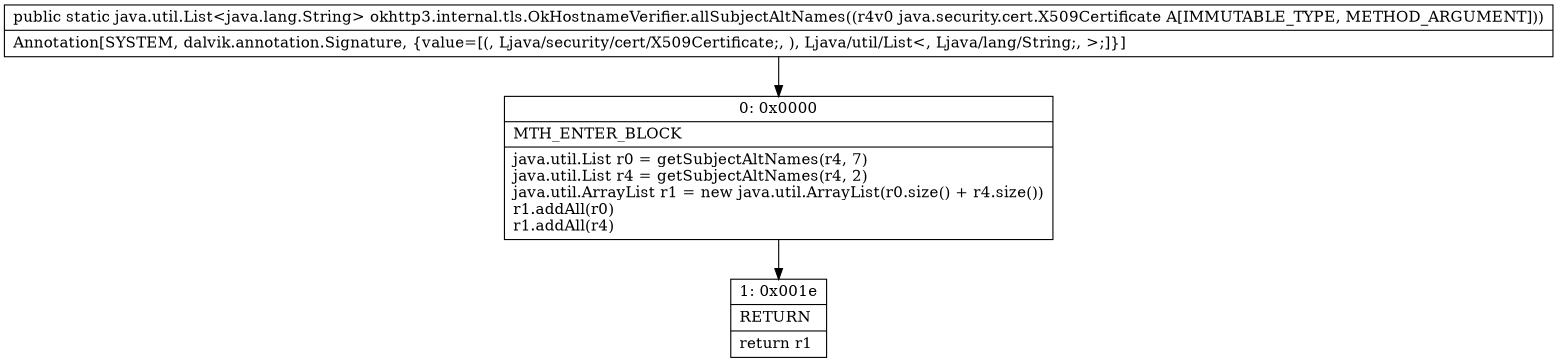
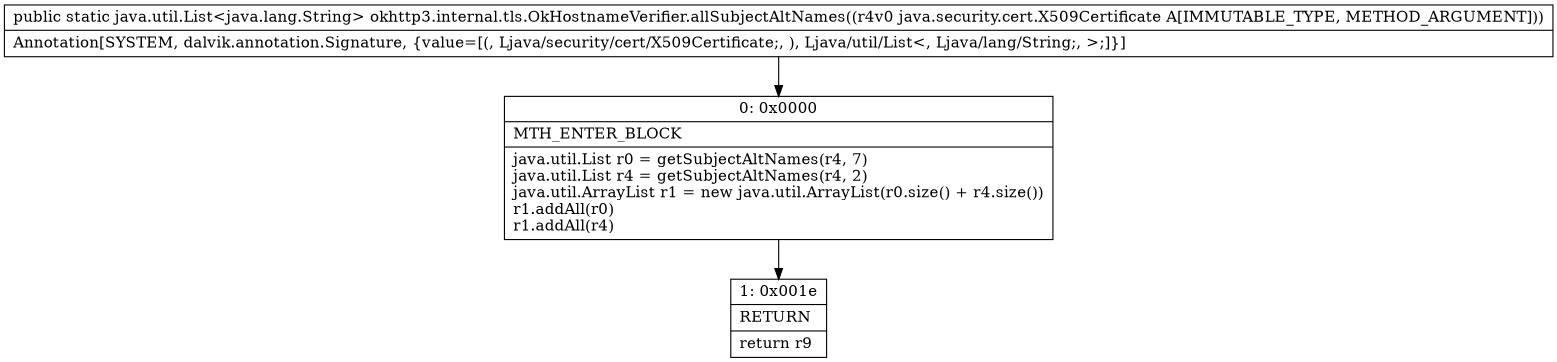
(776, 344) -> (776, 344)
